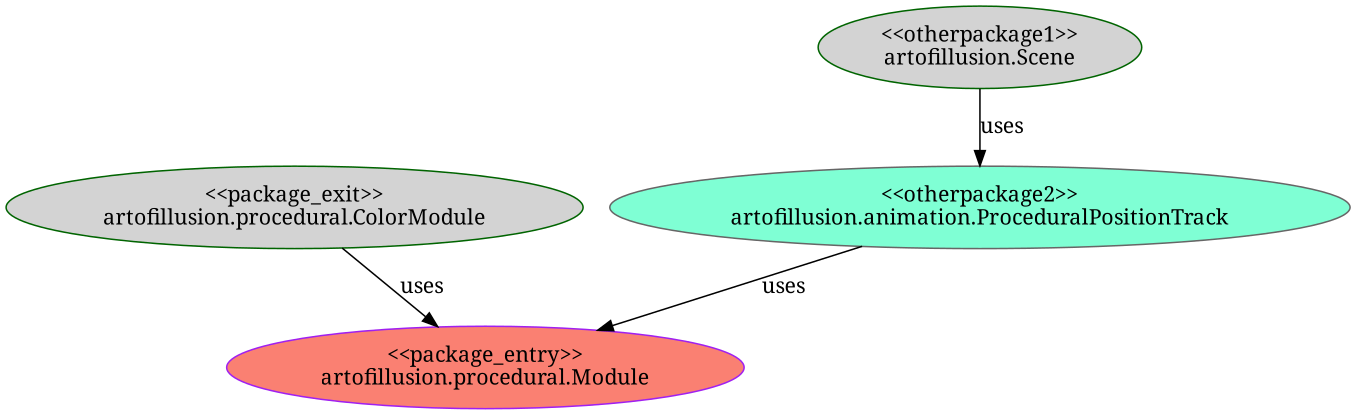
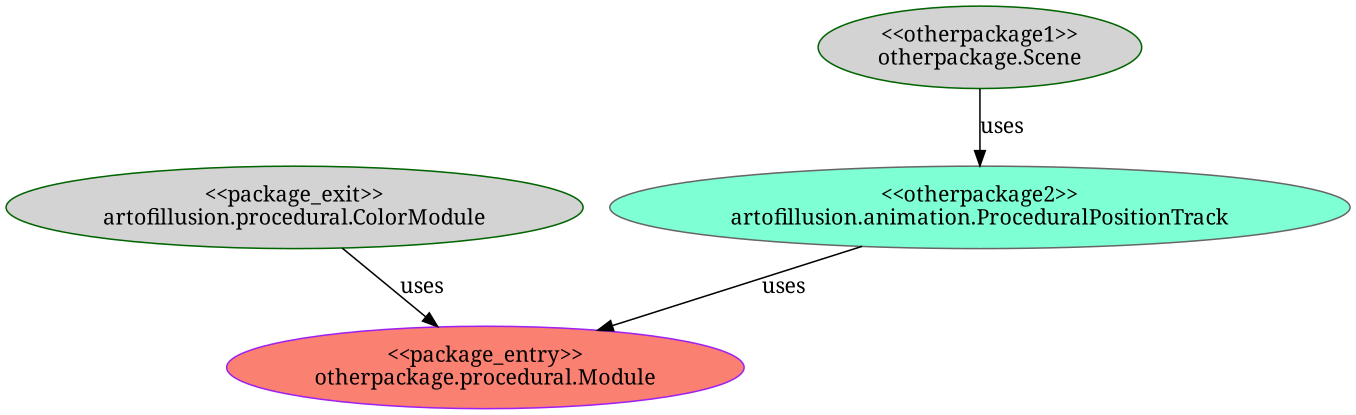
(980, 47) -> (980, 47)
(485, 367) -> (485, 367)
